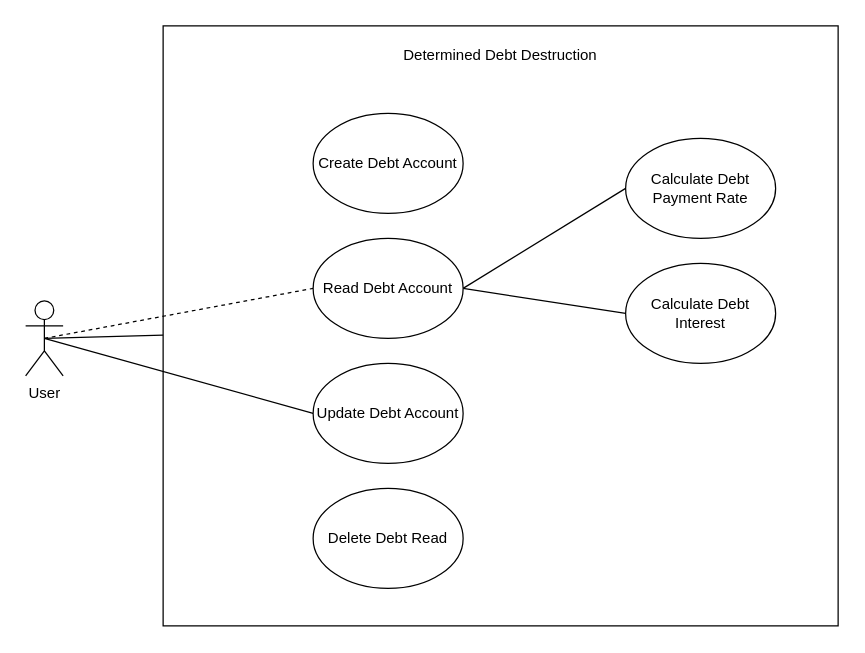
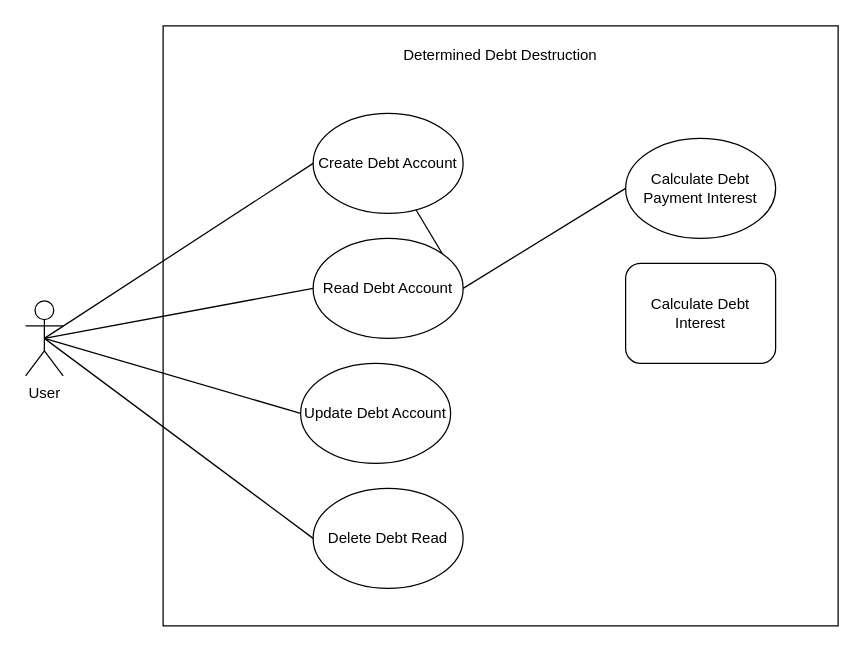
(701, 188) -> (701, 188)
none -> (189, 244)
(546, 301) -> (429, 232)
(184, 312) -> (184, 312)
(701, 313) -> (701, 313)
(110, 336) -> (182, 441)
(388, 413) -> (376, 413)
